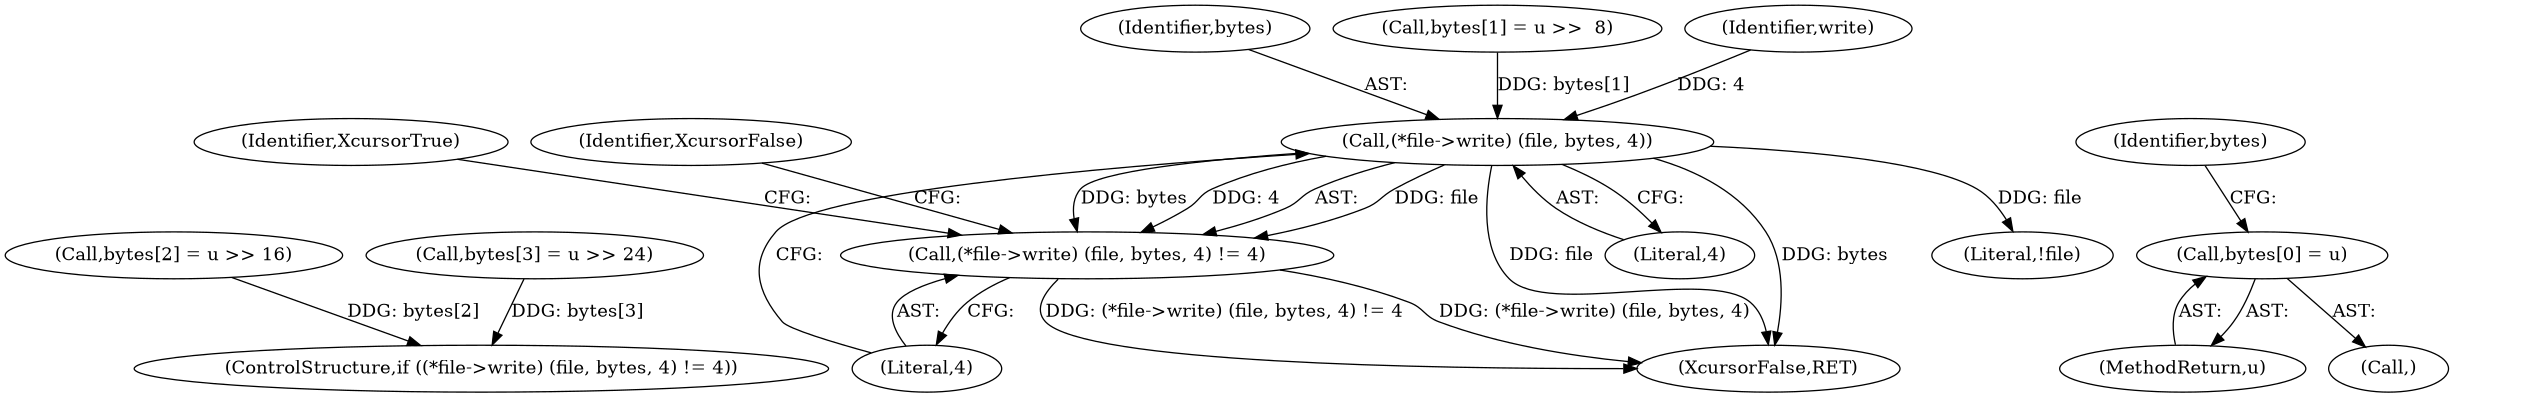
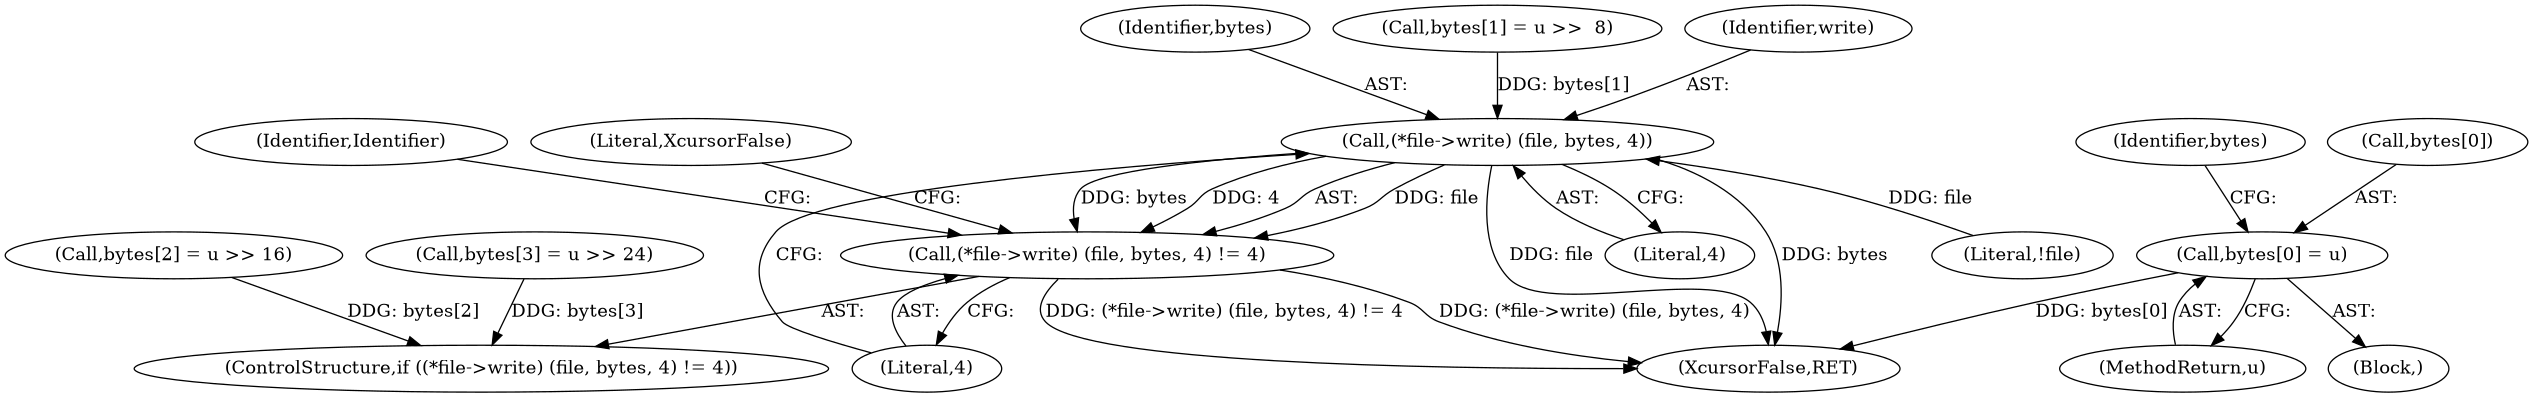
(1711, 85) -> (1711, 85)
(351, 142) -> (351, 142)
(691, 142) -> (691, 142)
none -> (2428, 142)
(1867, 160) -> (1819, 189)
none -> (2015, 307)
none -> (794, 310)
(2271, 312) -> (2271, 312)
(2389, 369) -> (2389, 369)
